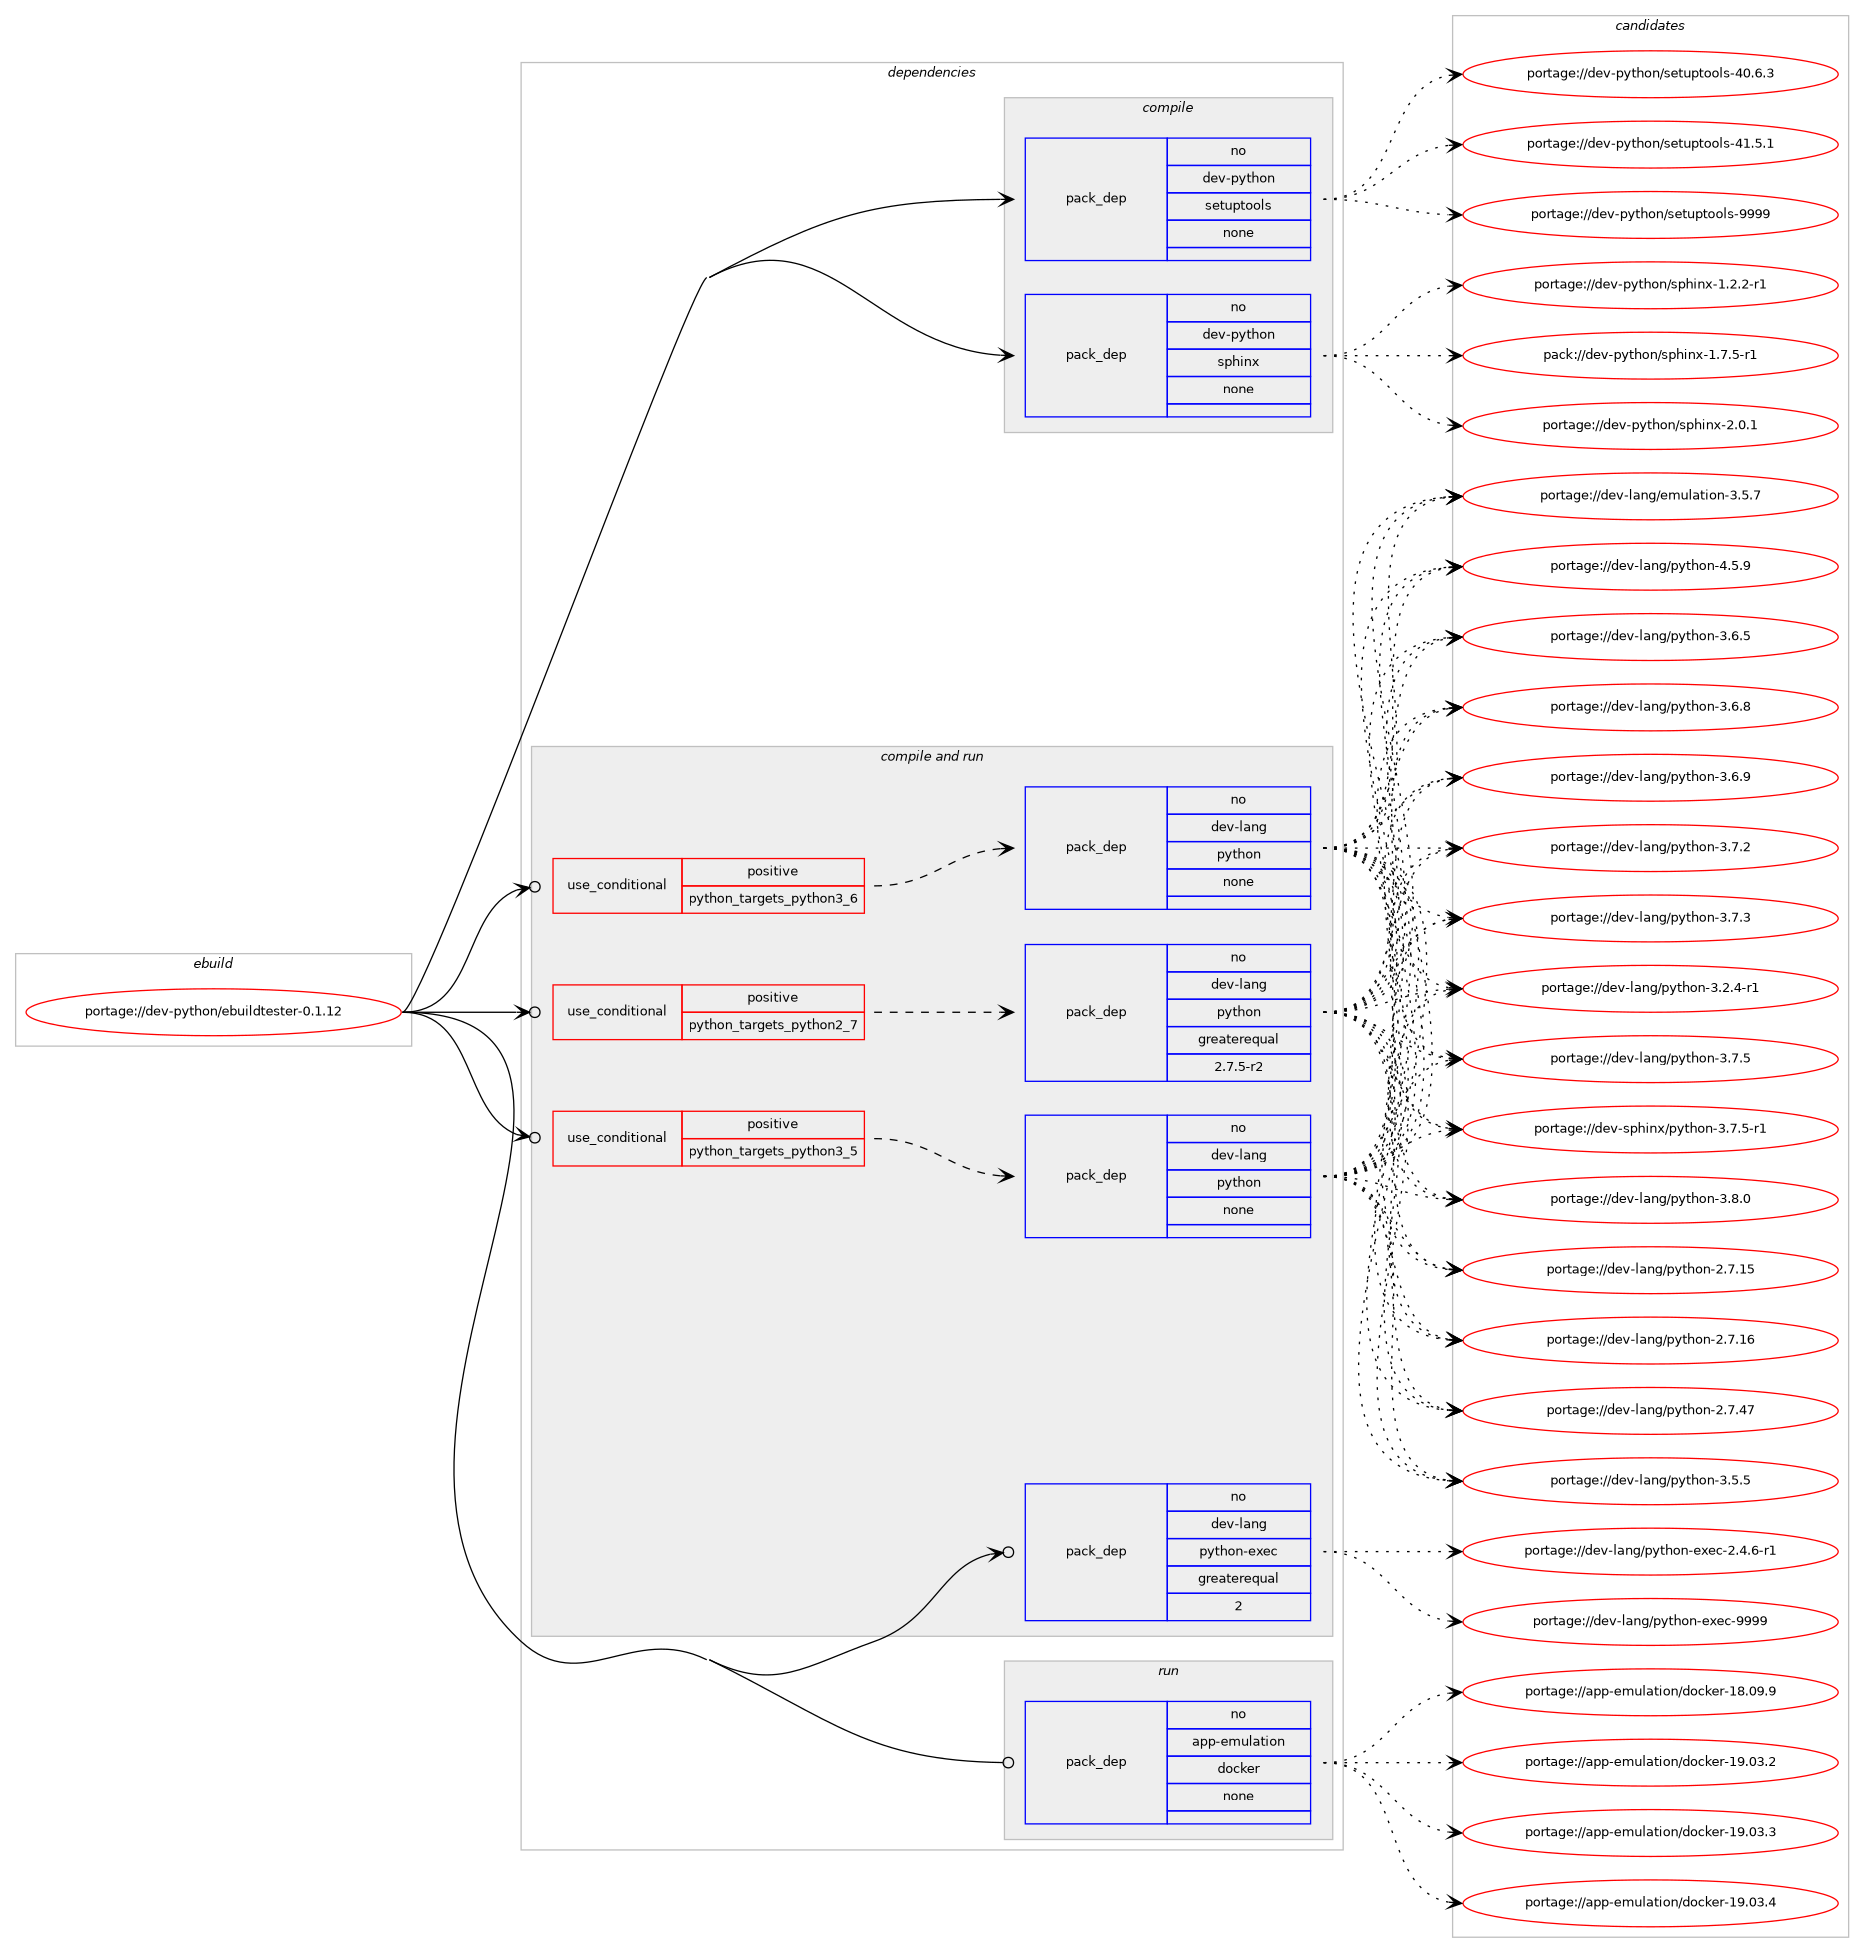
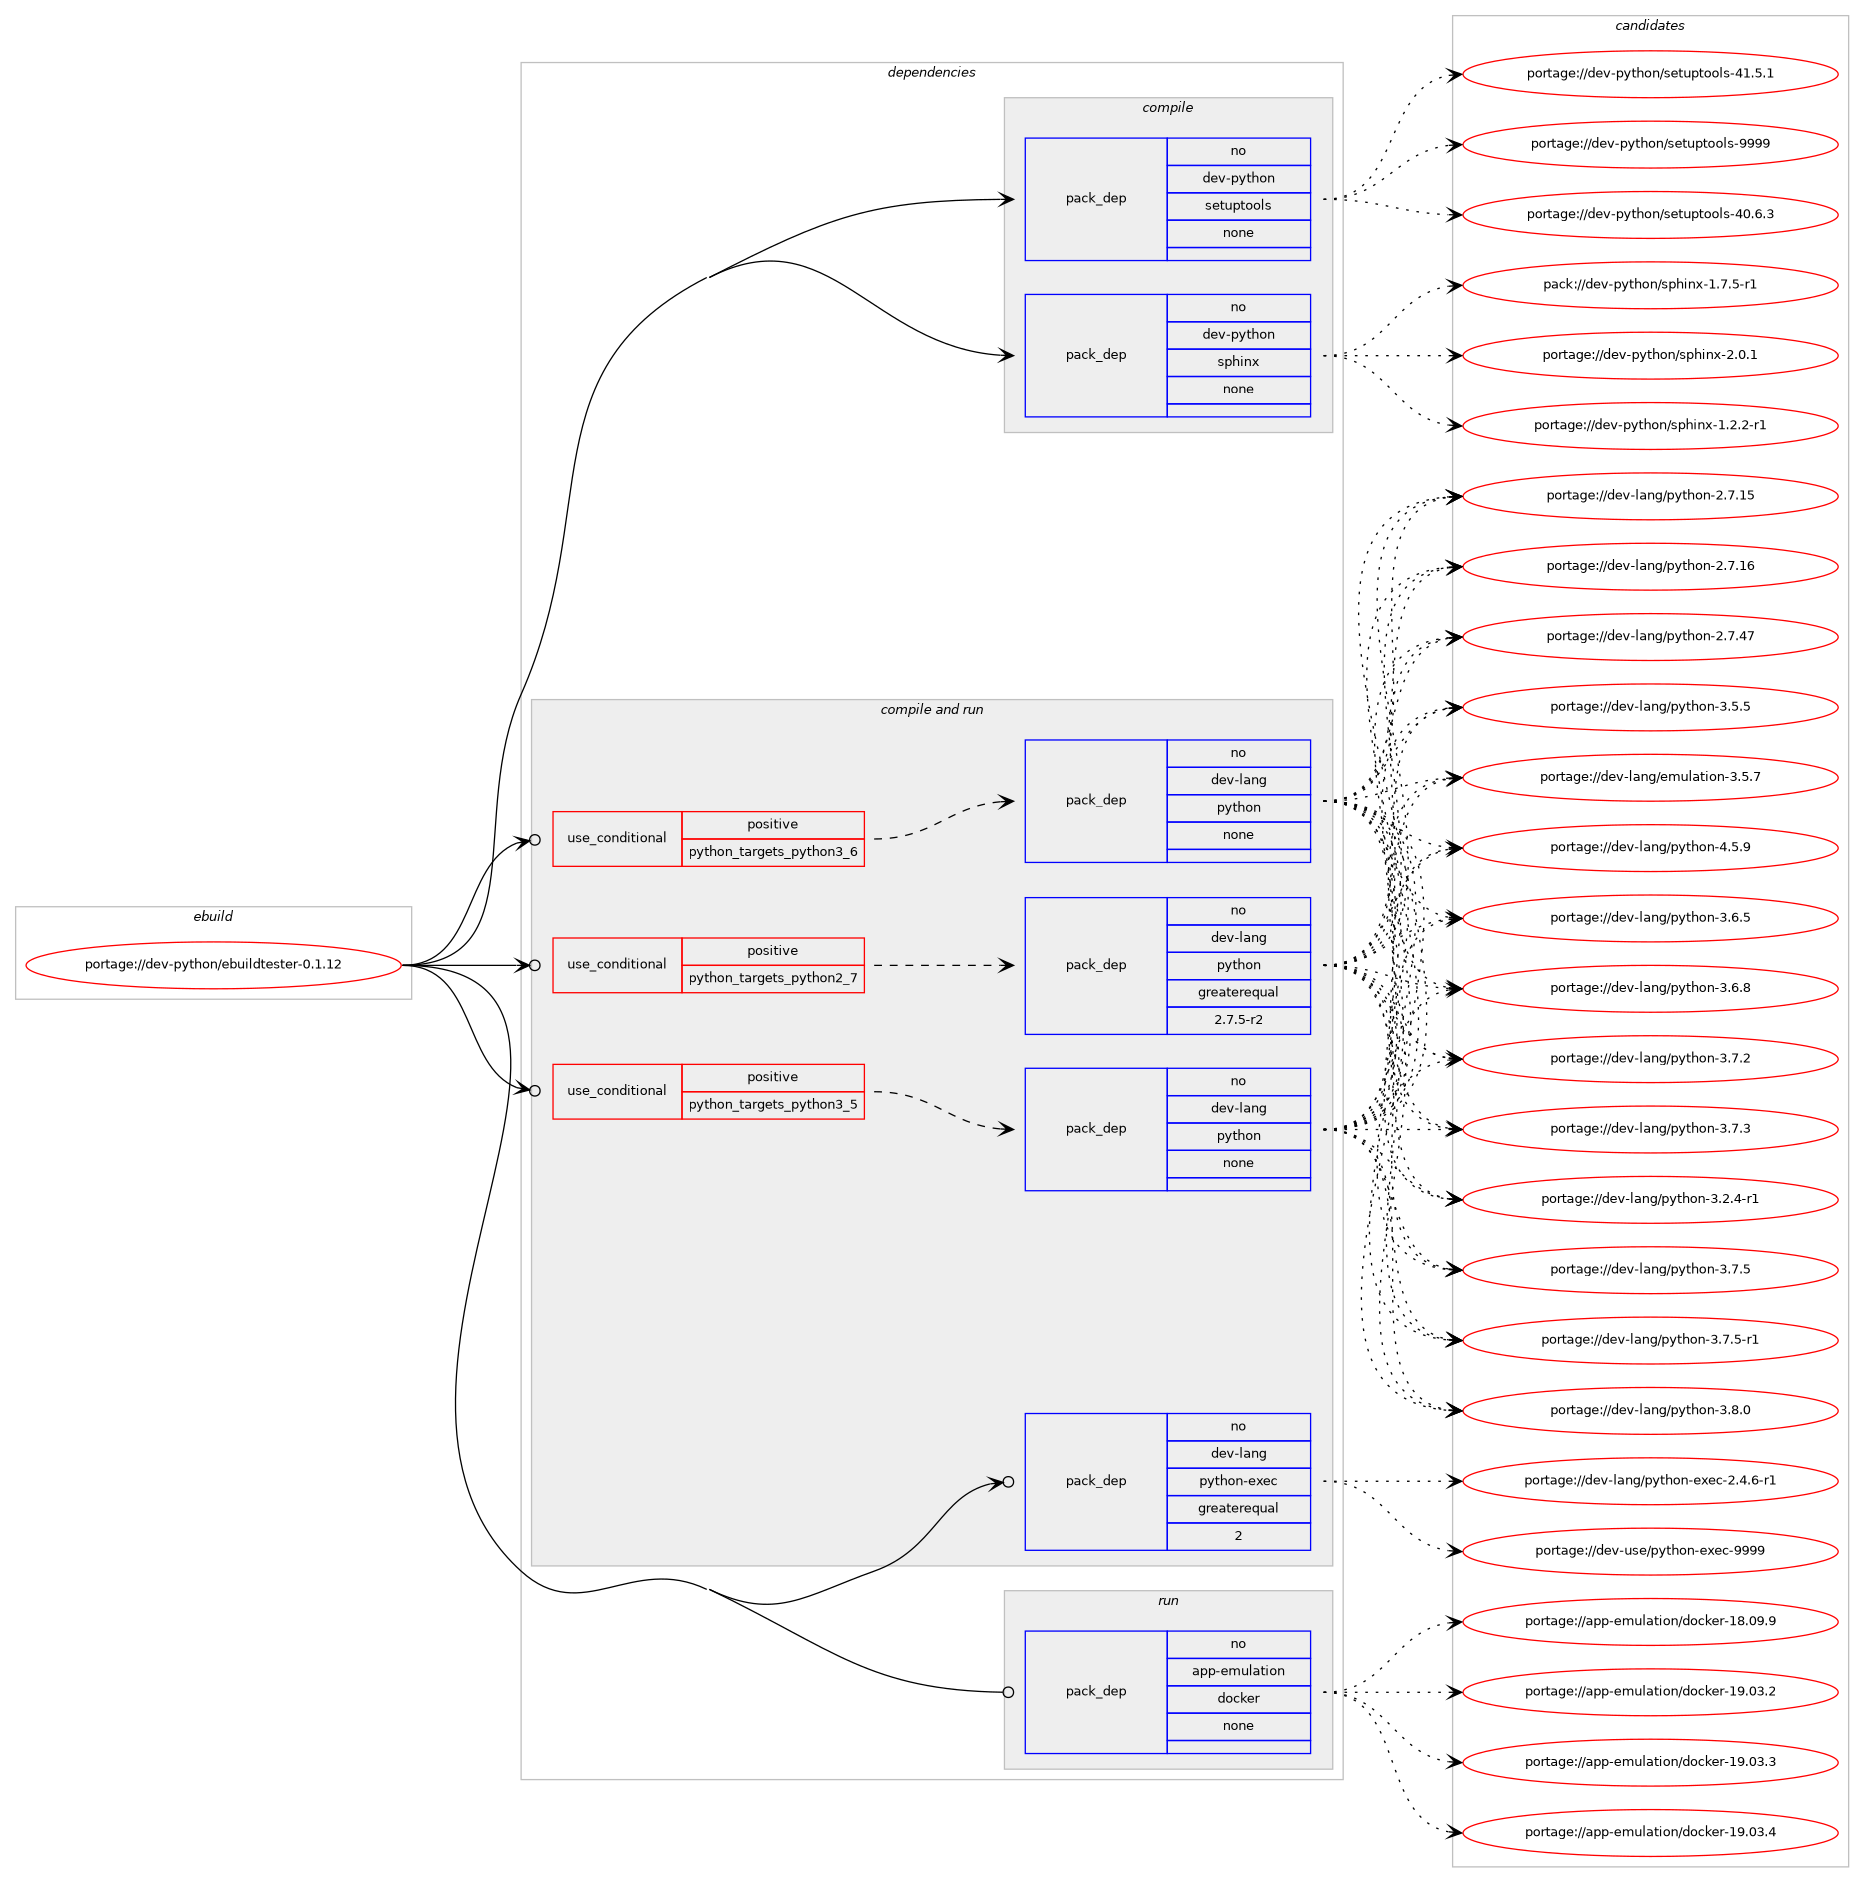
(1651, 778) -> none
(1651, 1130) -> (1651, 1341)
(1651, 1622) -> (1651, 1552)
